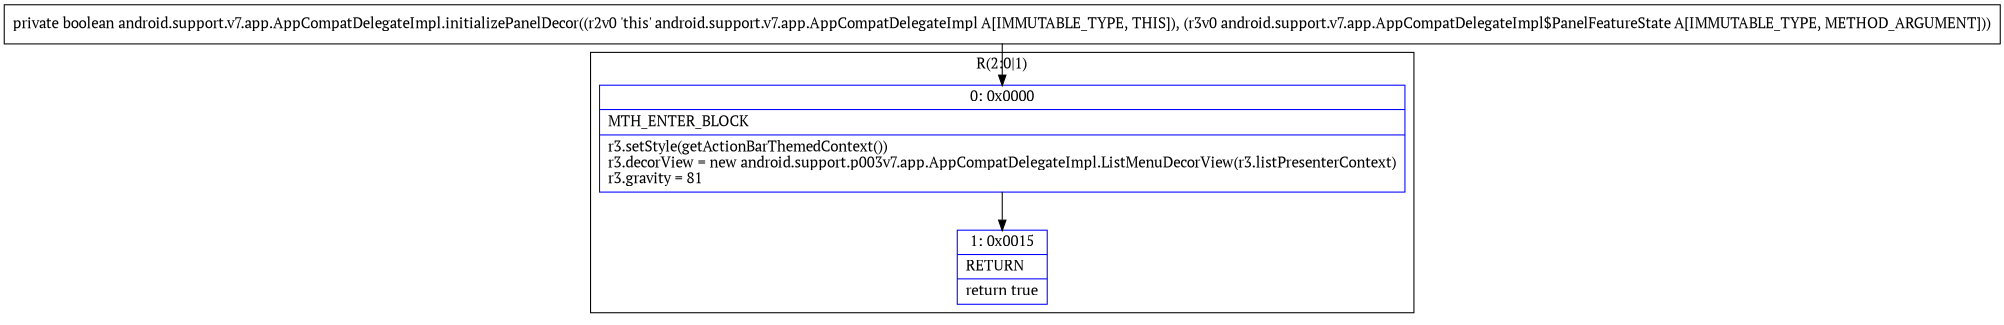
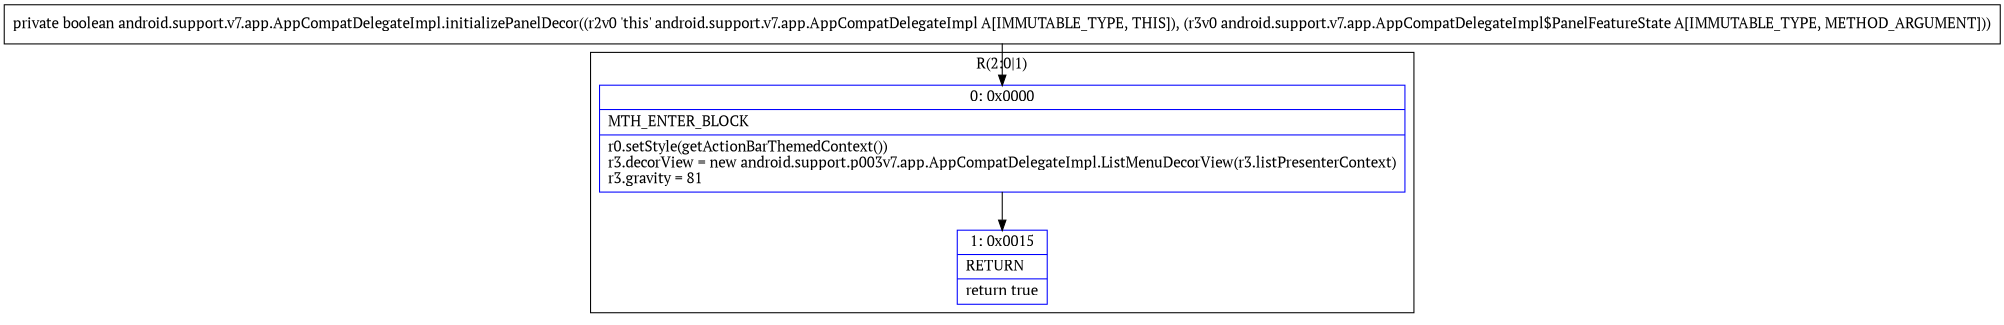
(748, 147) -> (748, 147)
